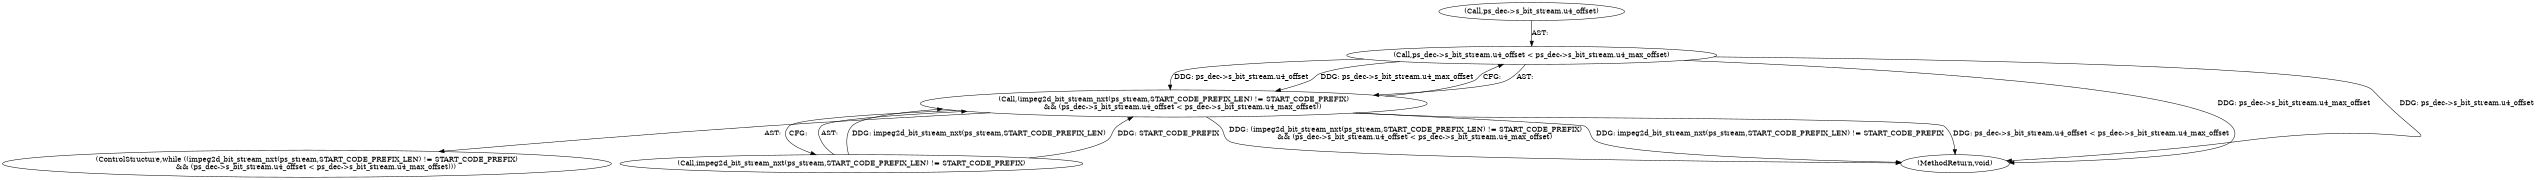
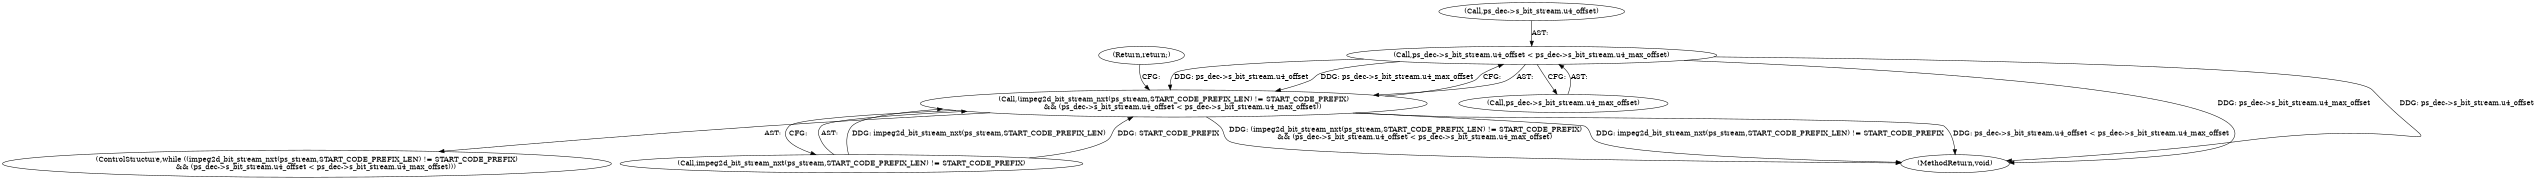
none -> (1142, 55)
none -> (1563, 104)
